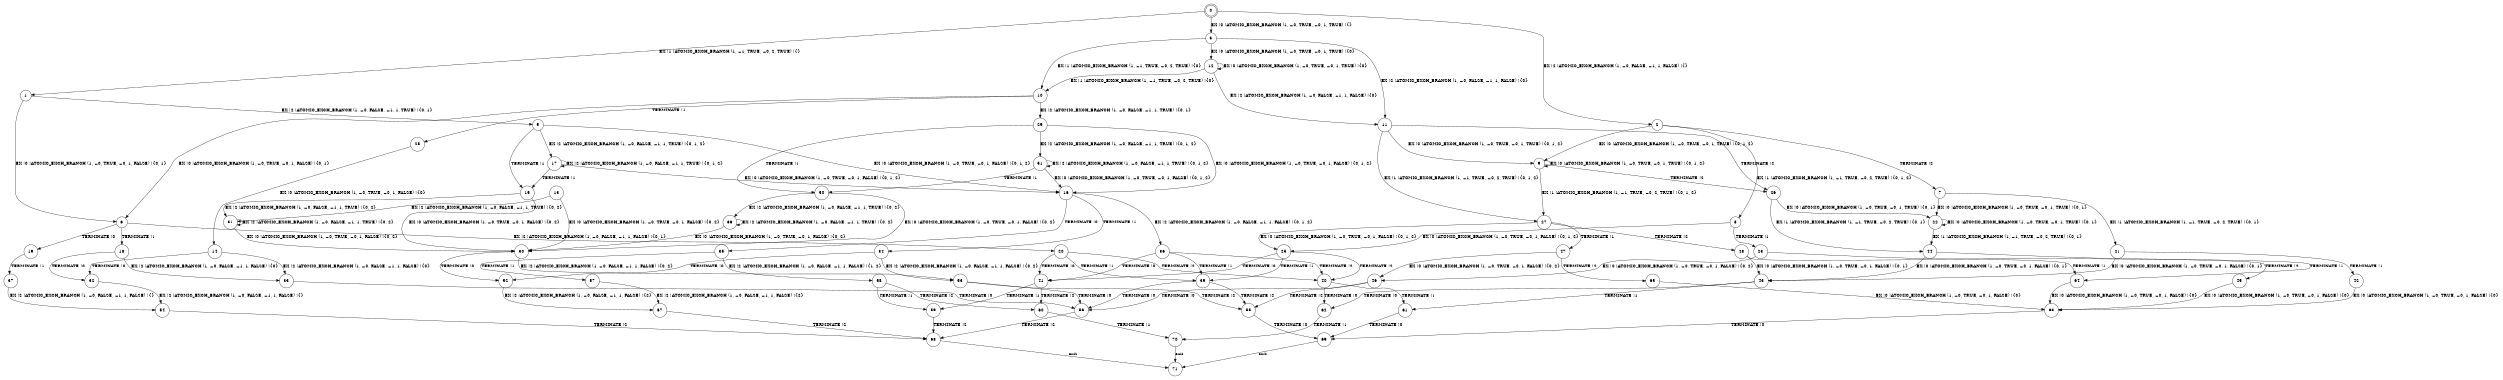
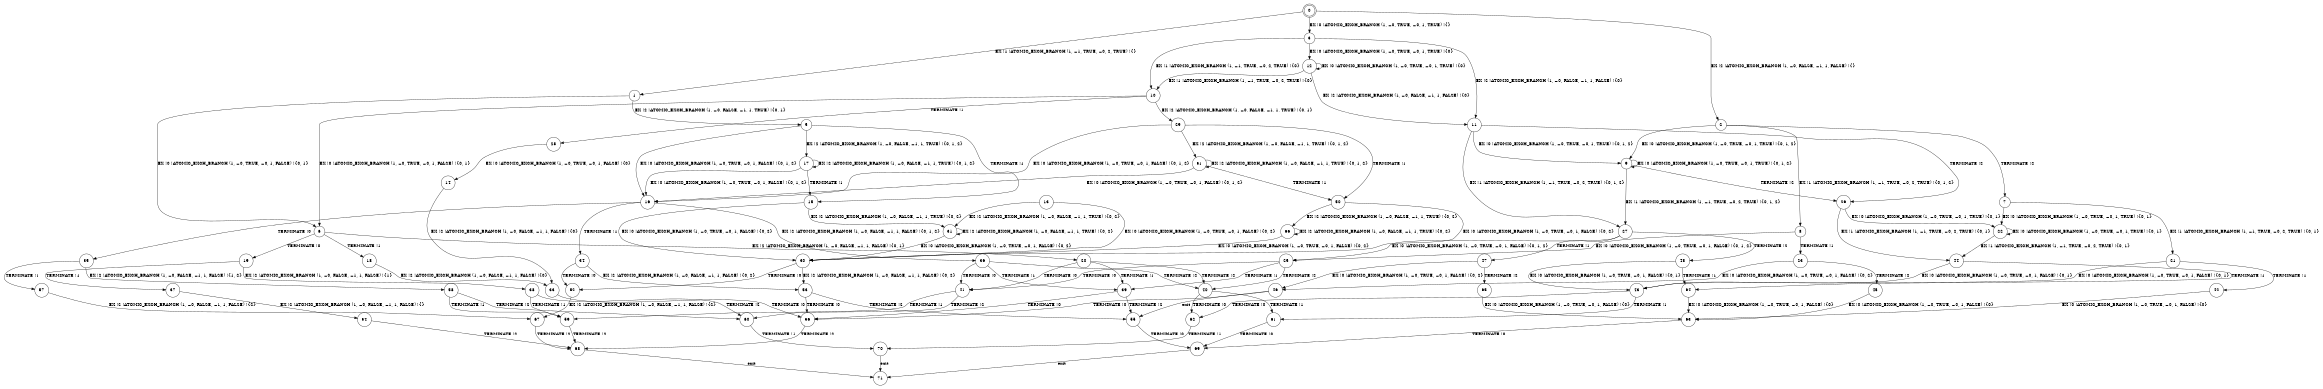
(92, 281) -> none
none -> (532, 290)
(1306, 296) -> (1186, 305)
